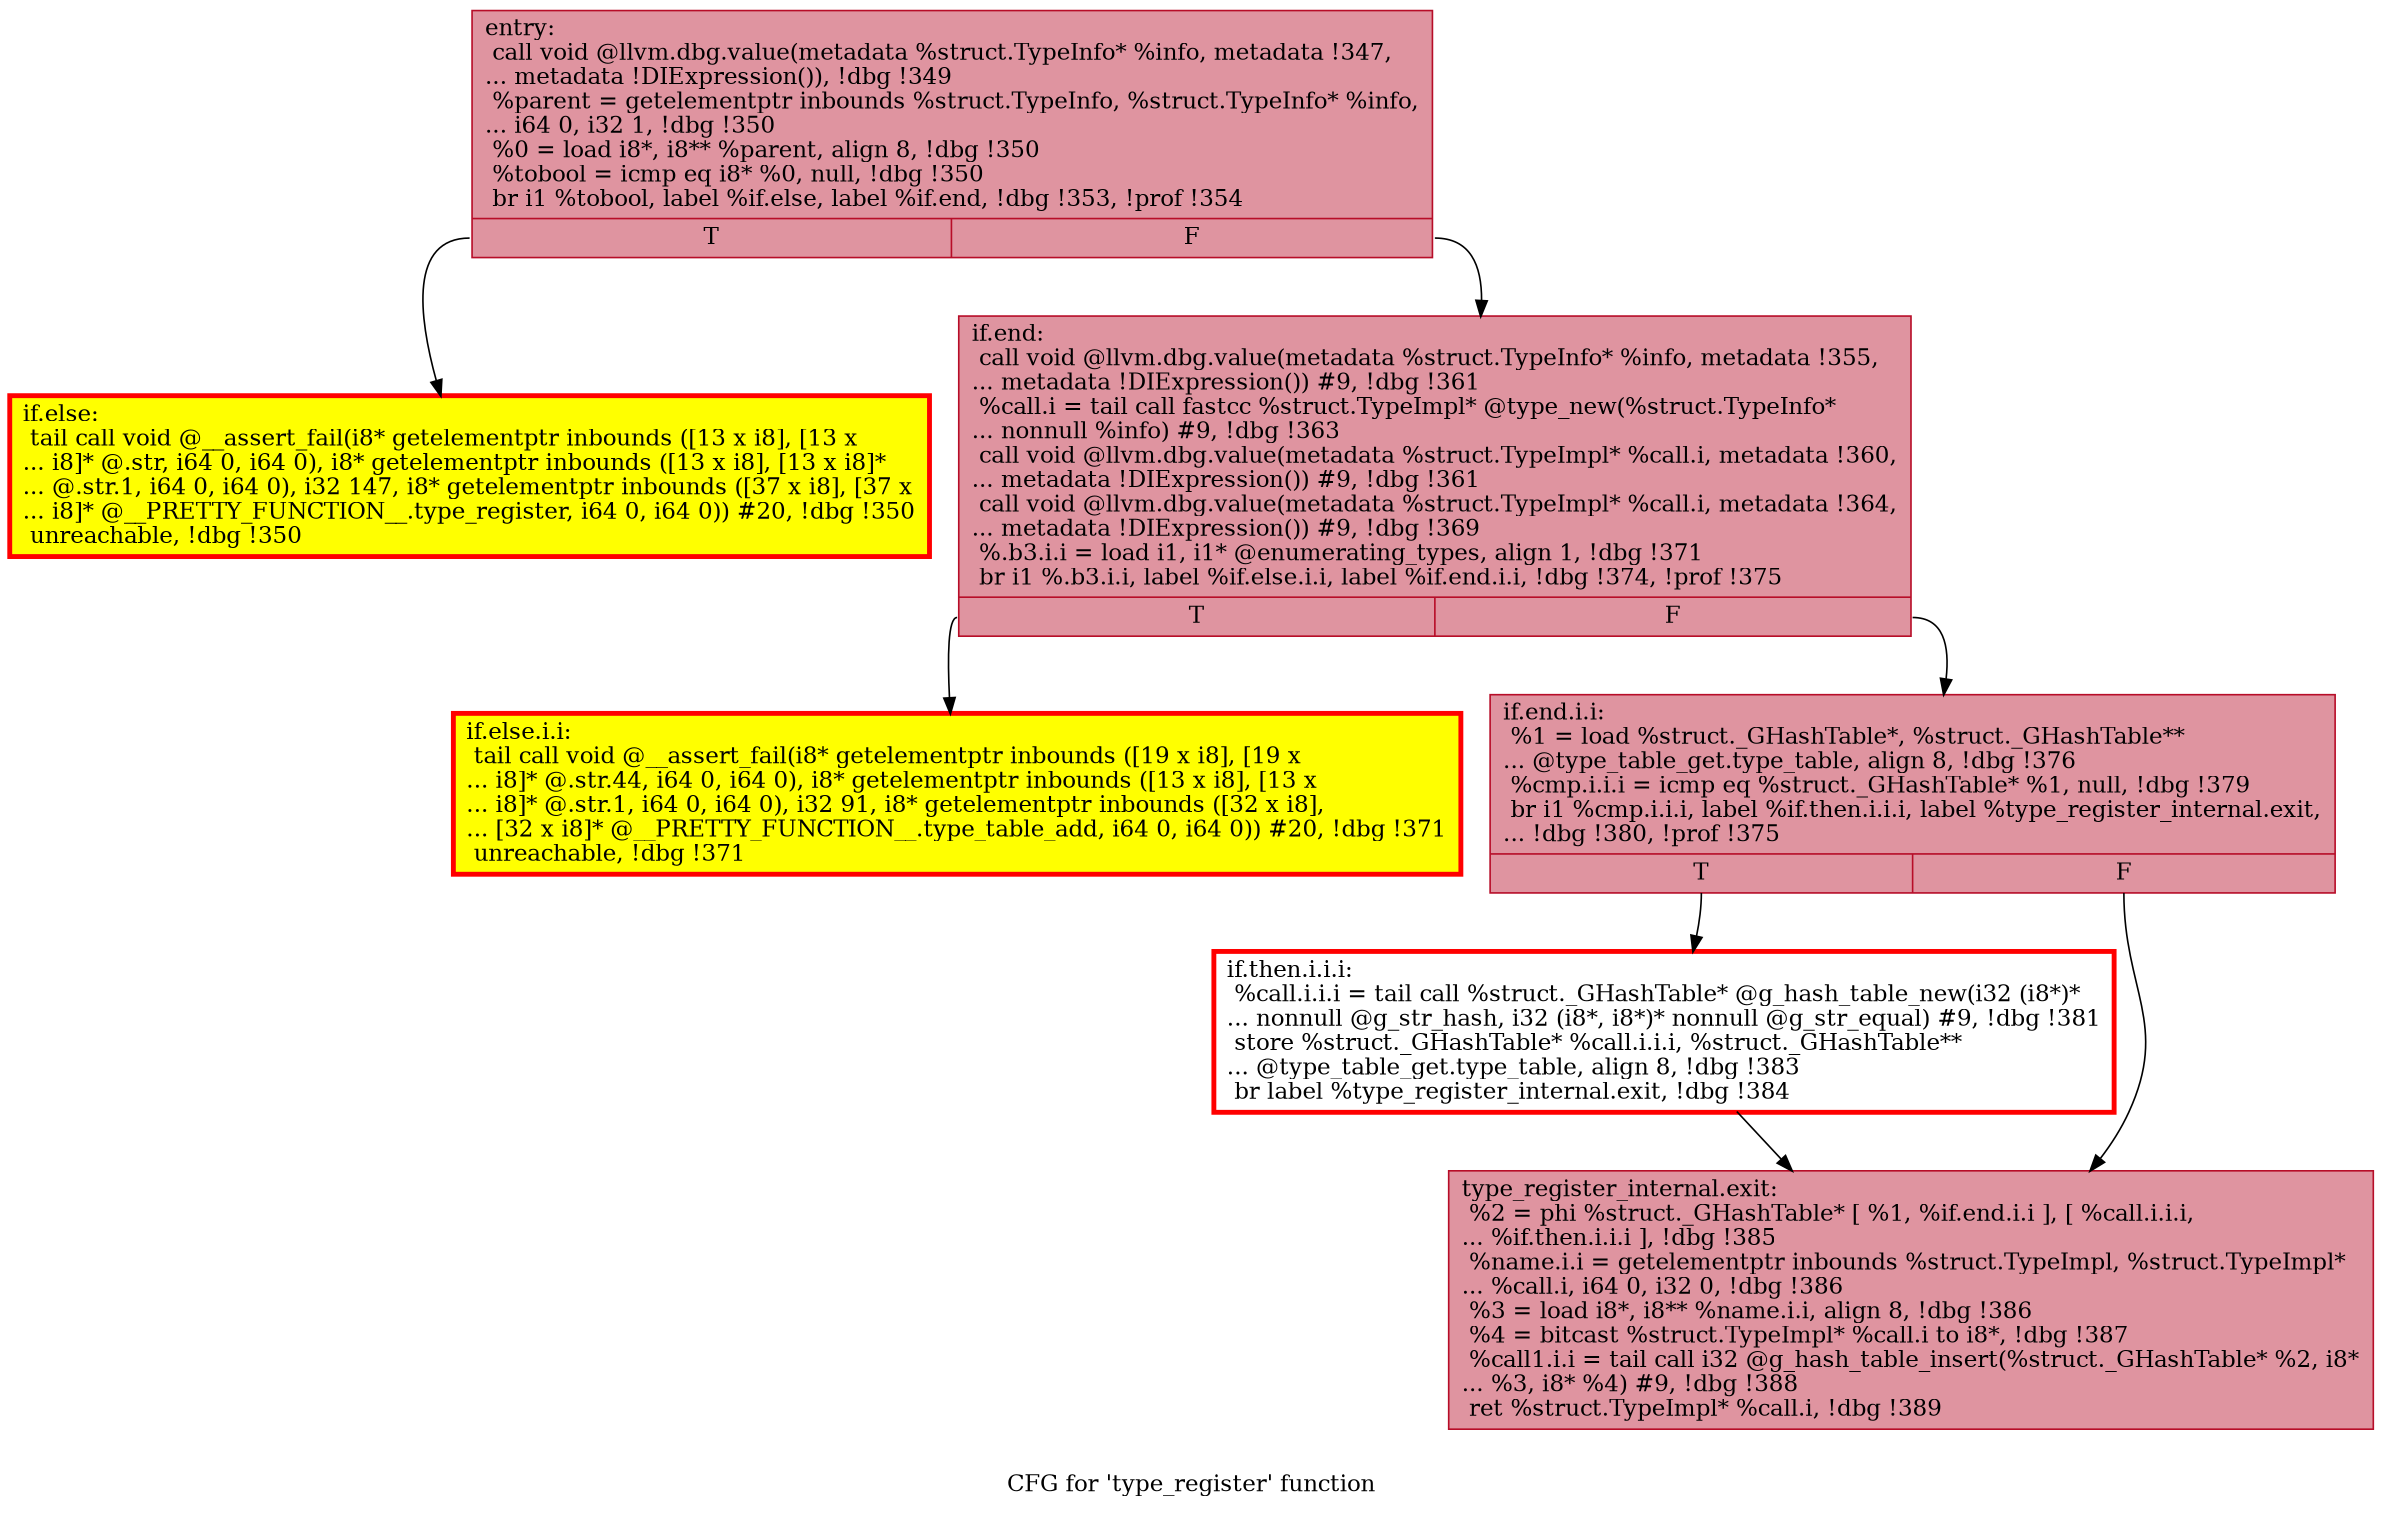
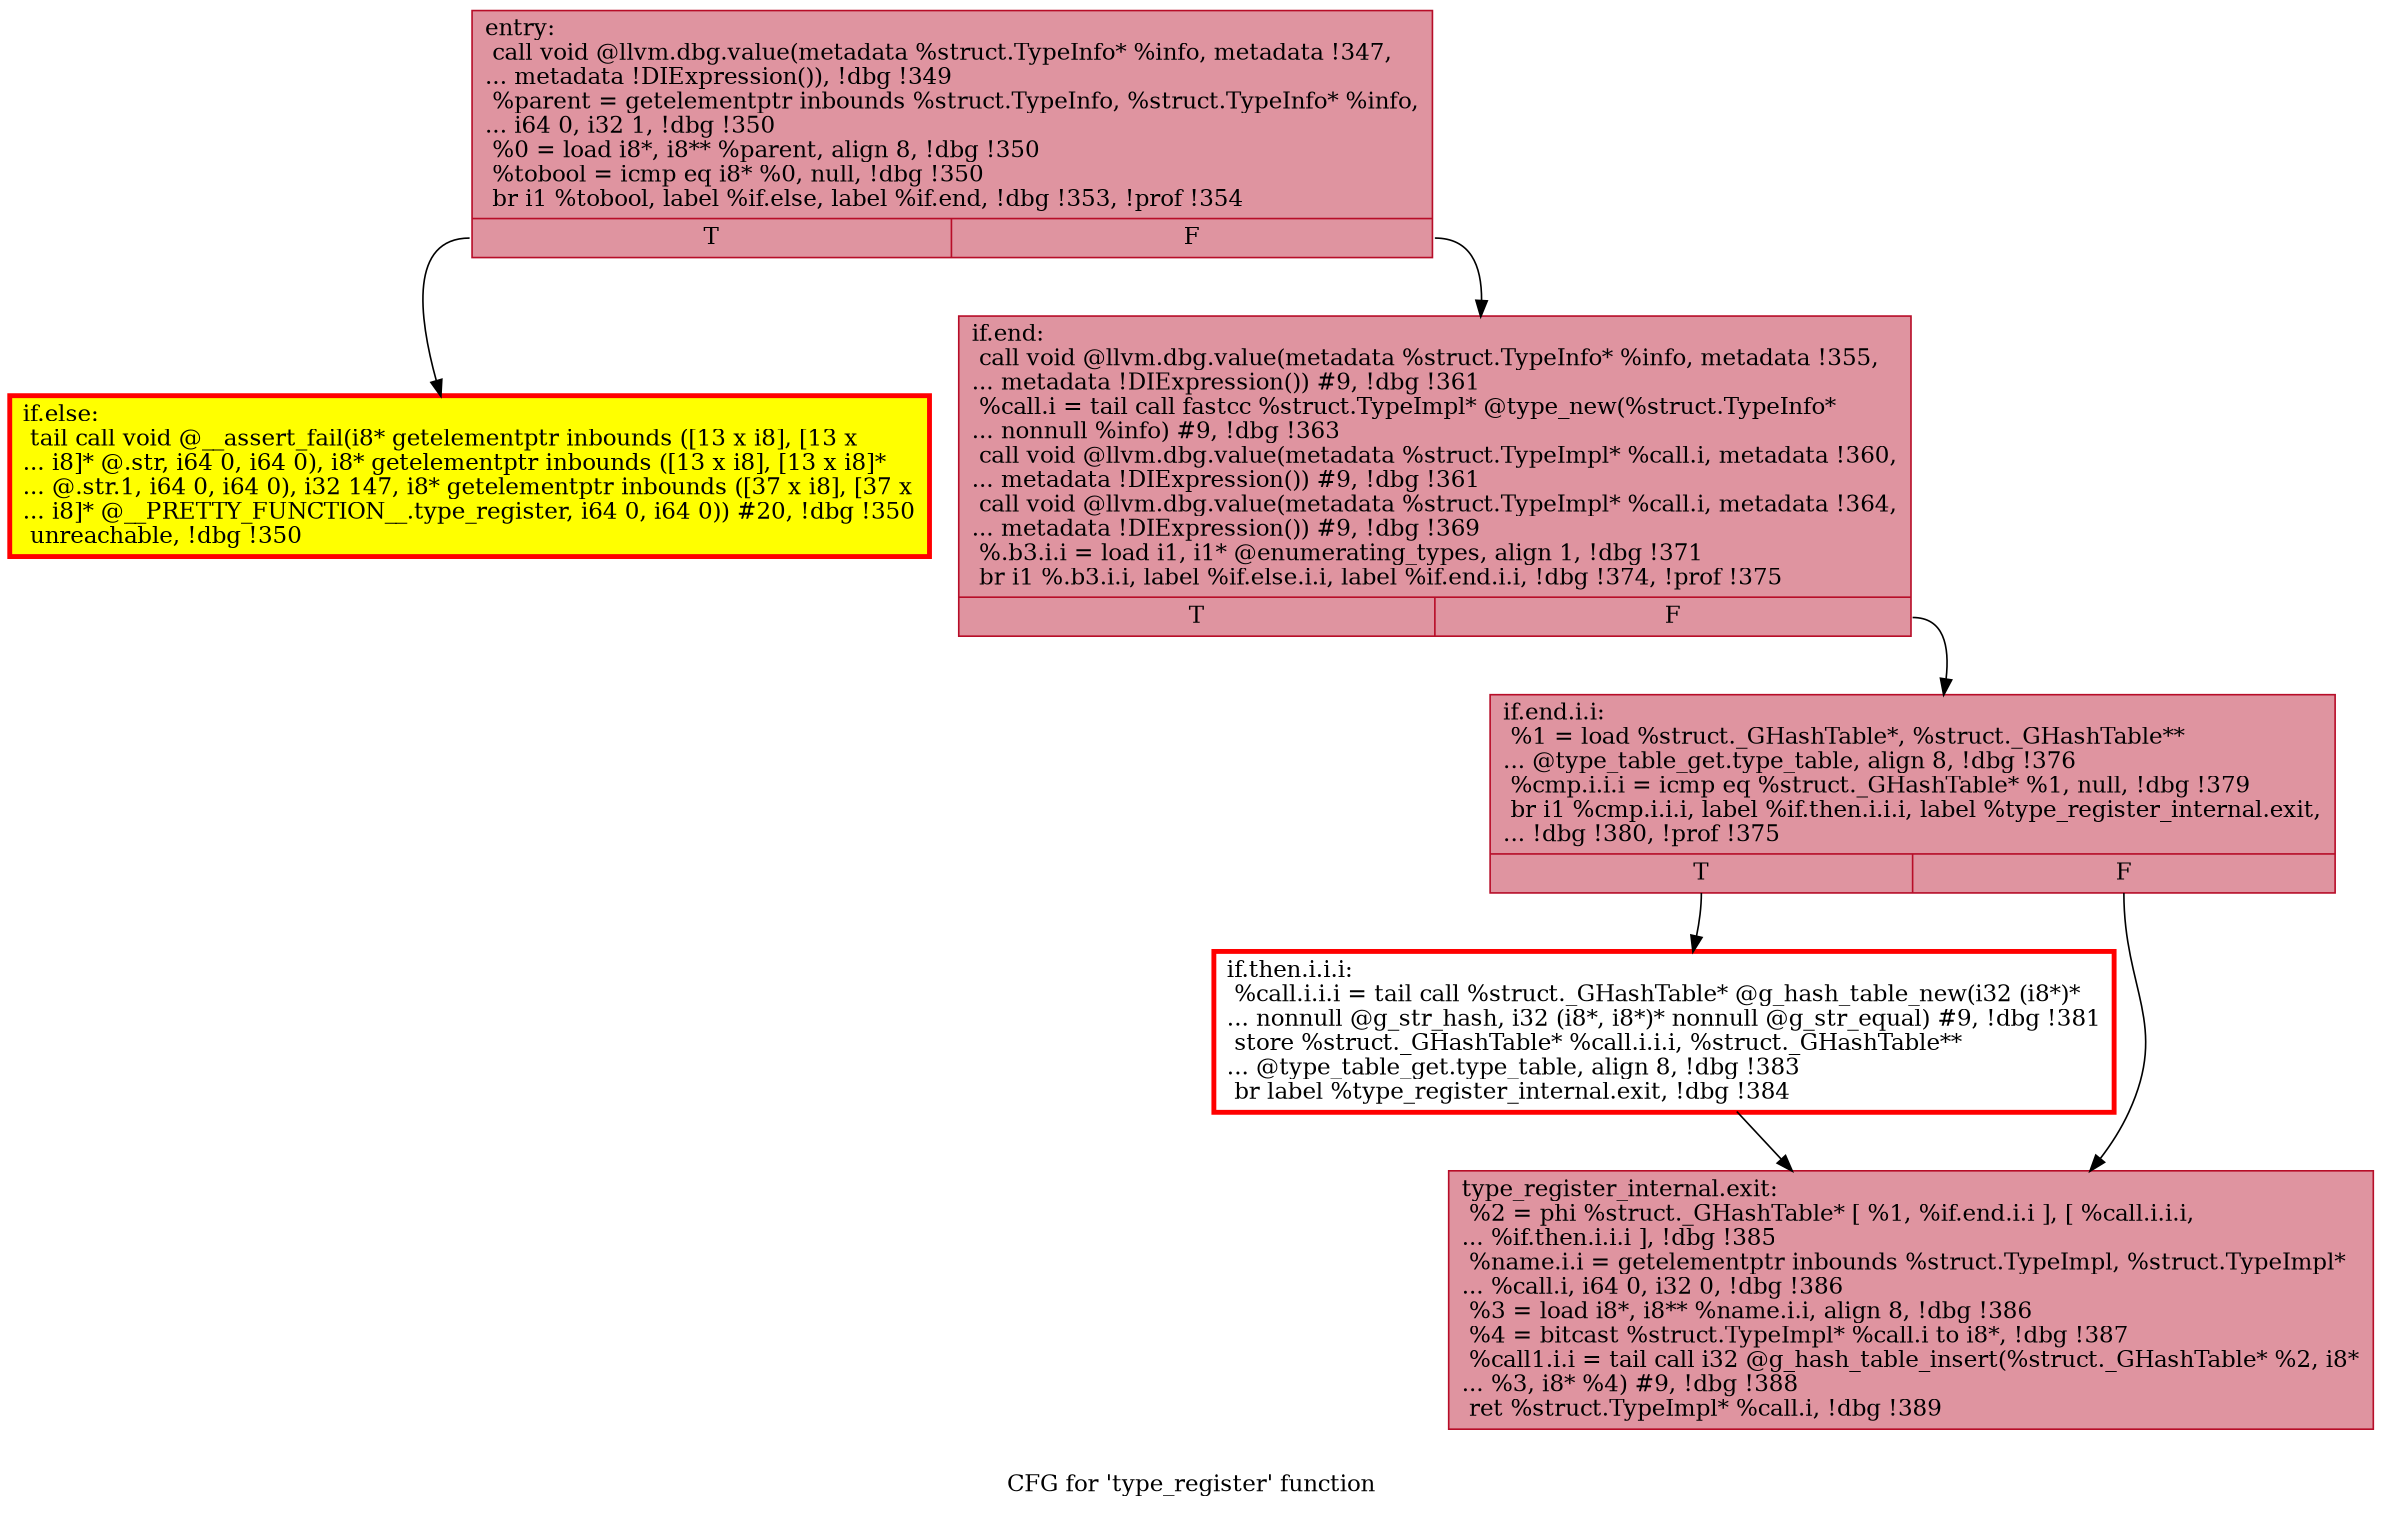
(957, 794) -> none
